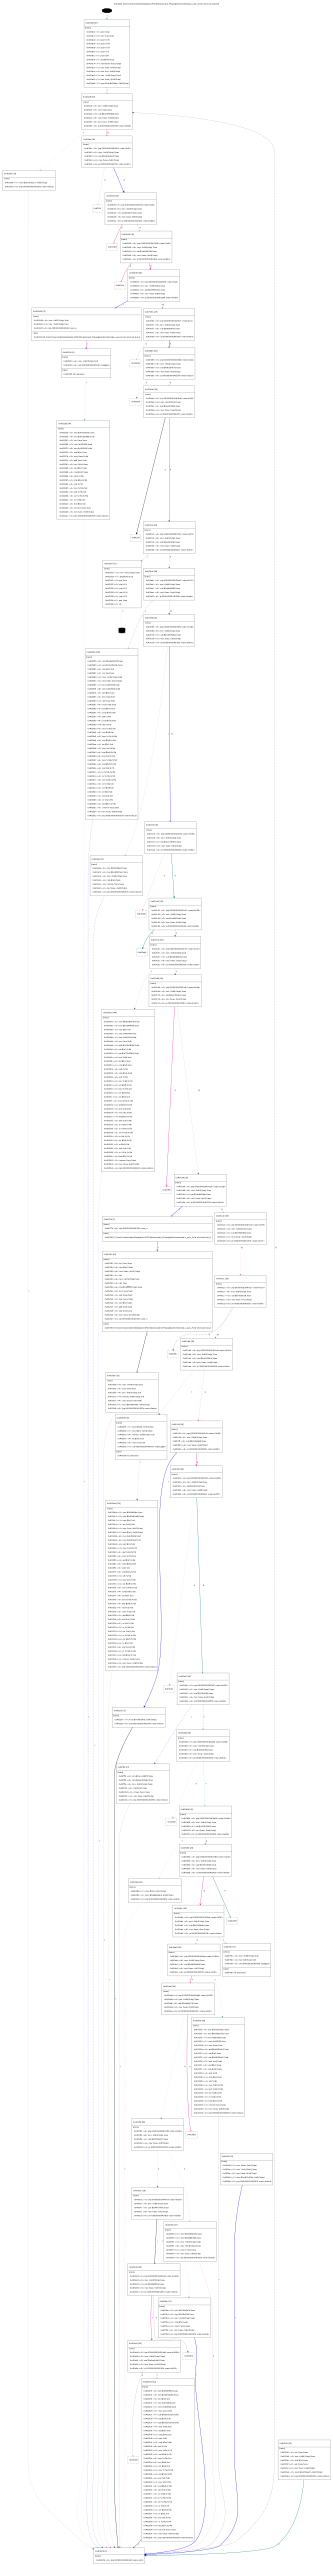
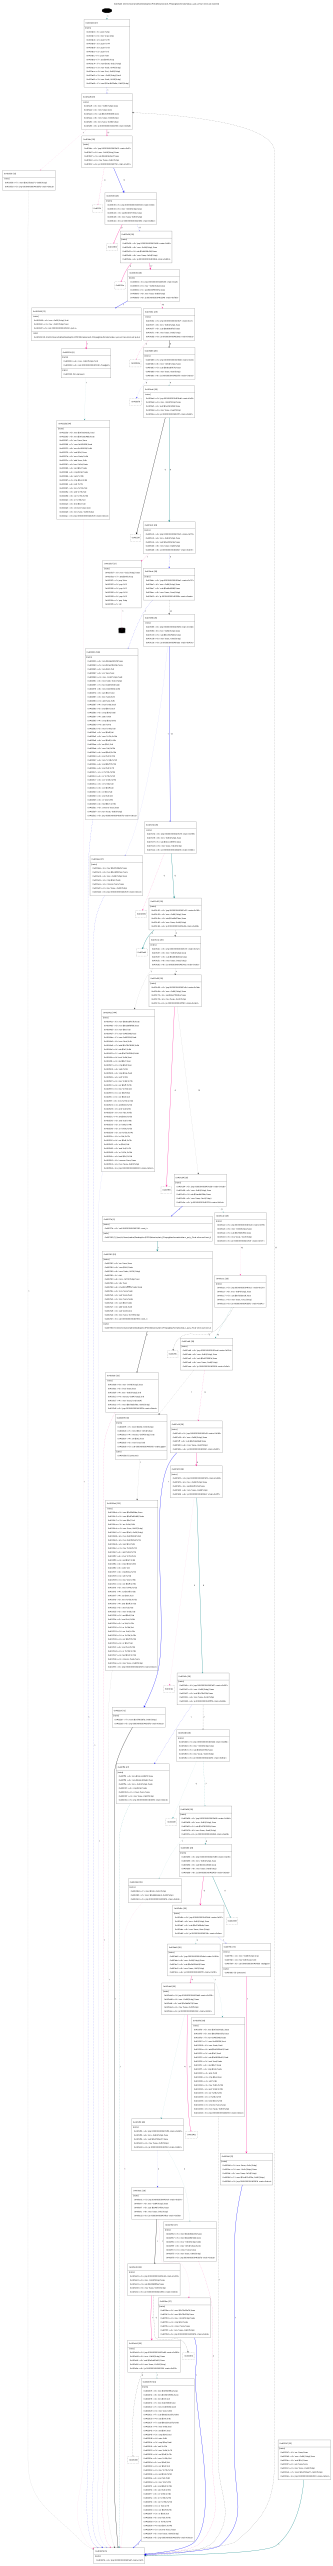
none -> (246, 2064)
